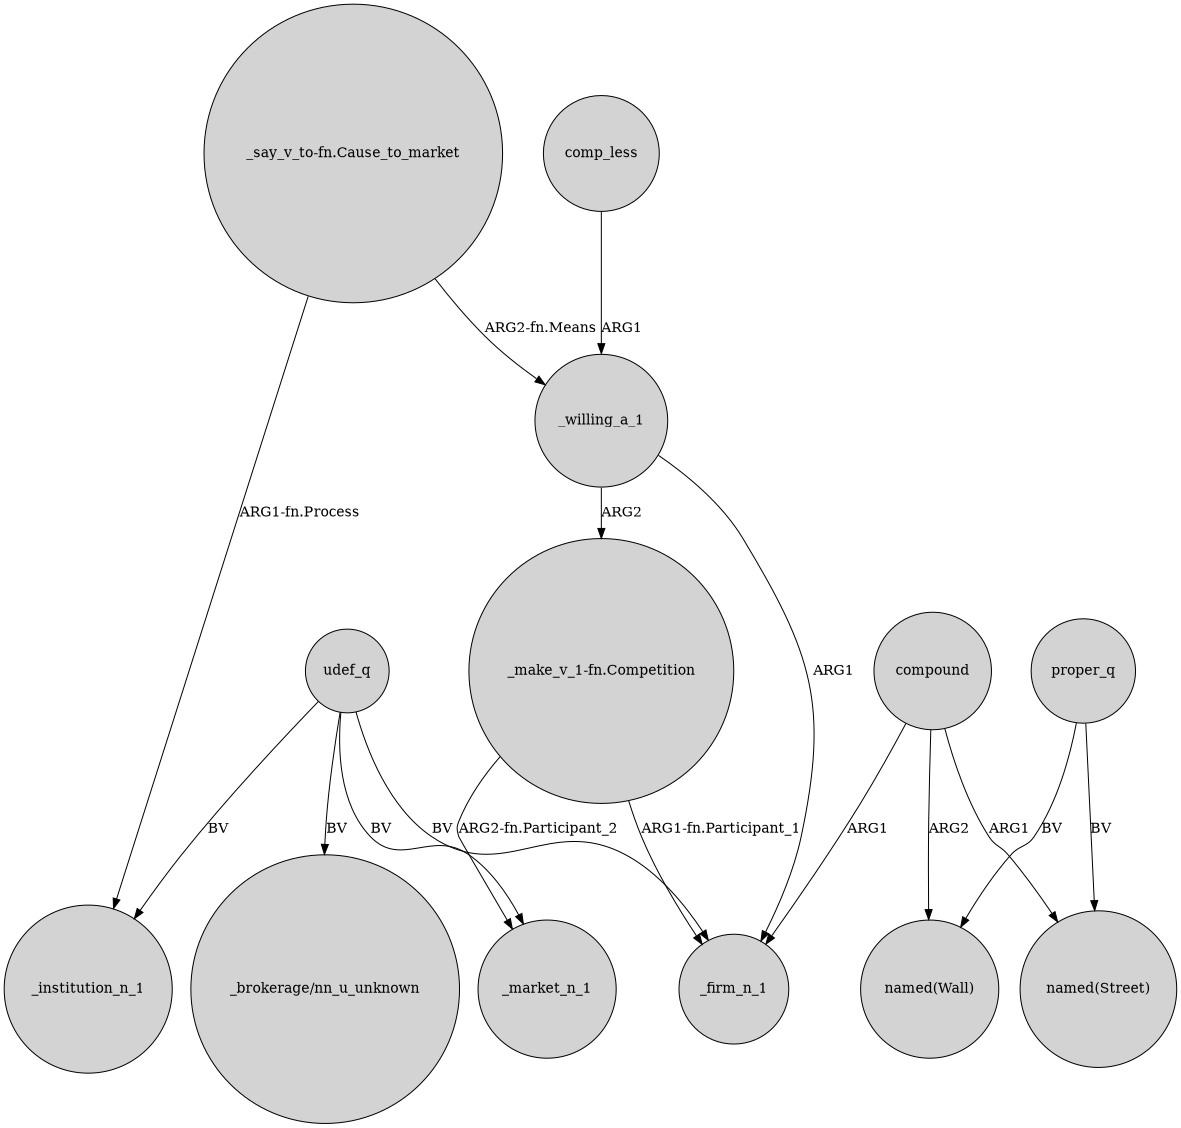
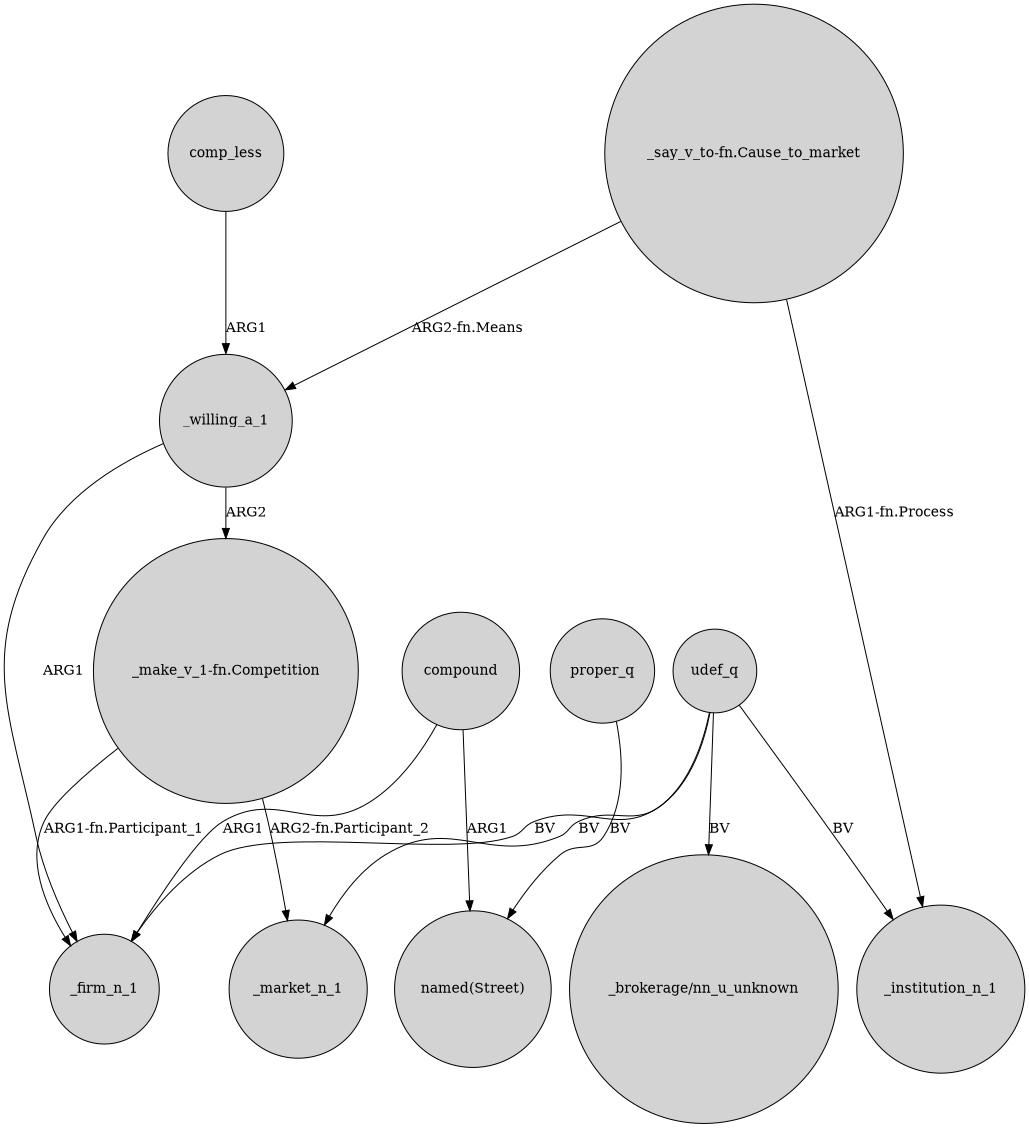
(930, 989) -> none
